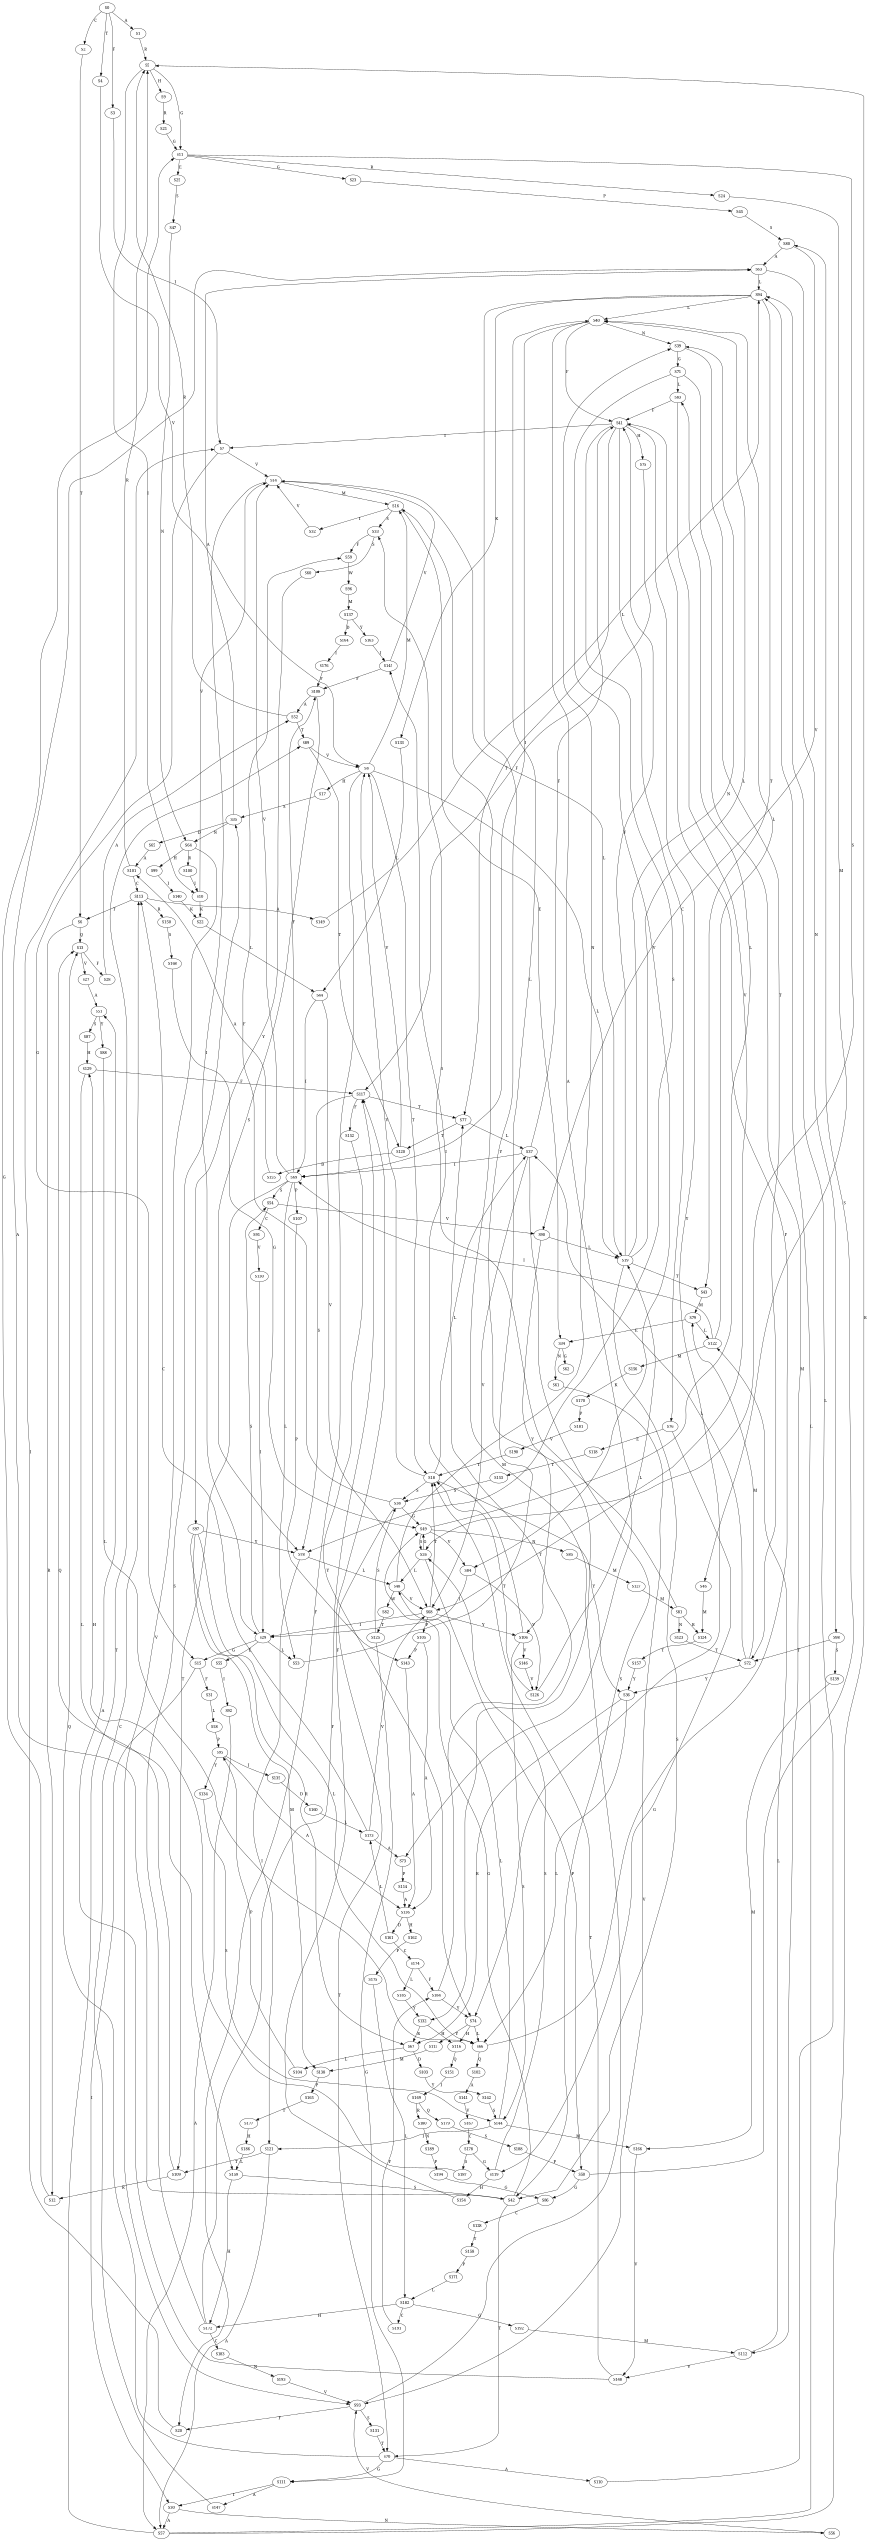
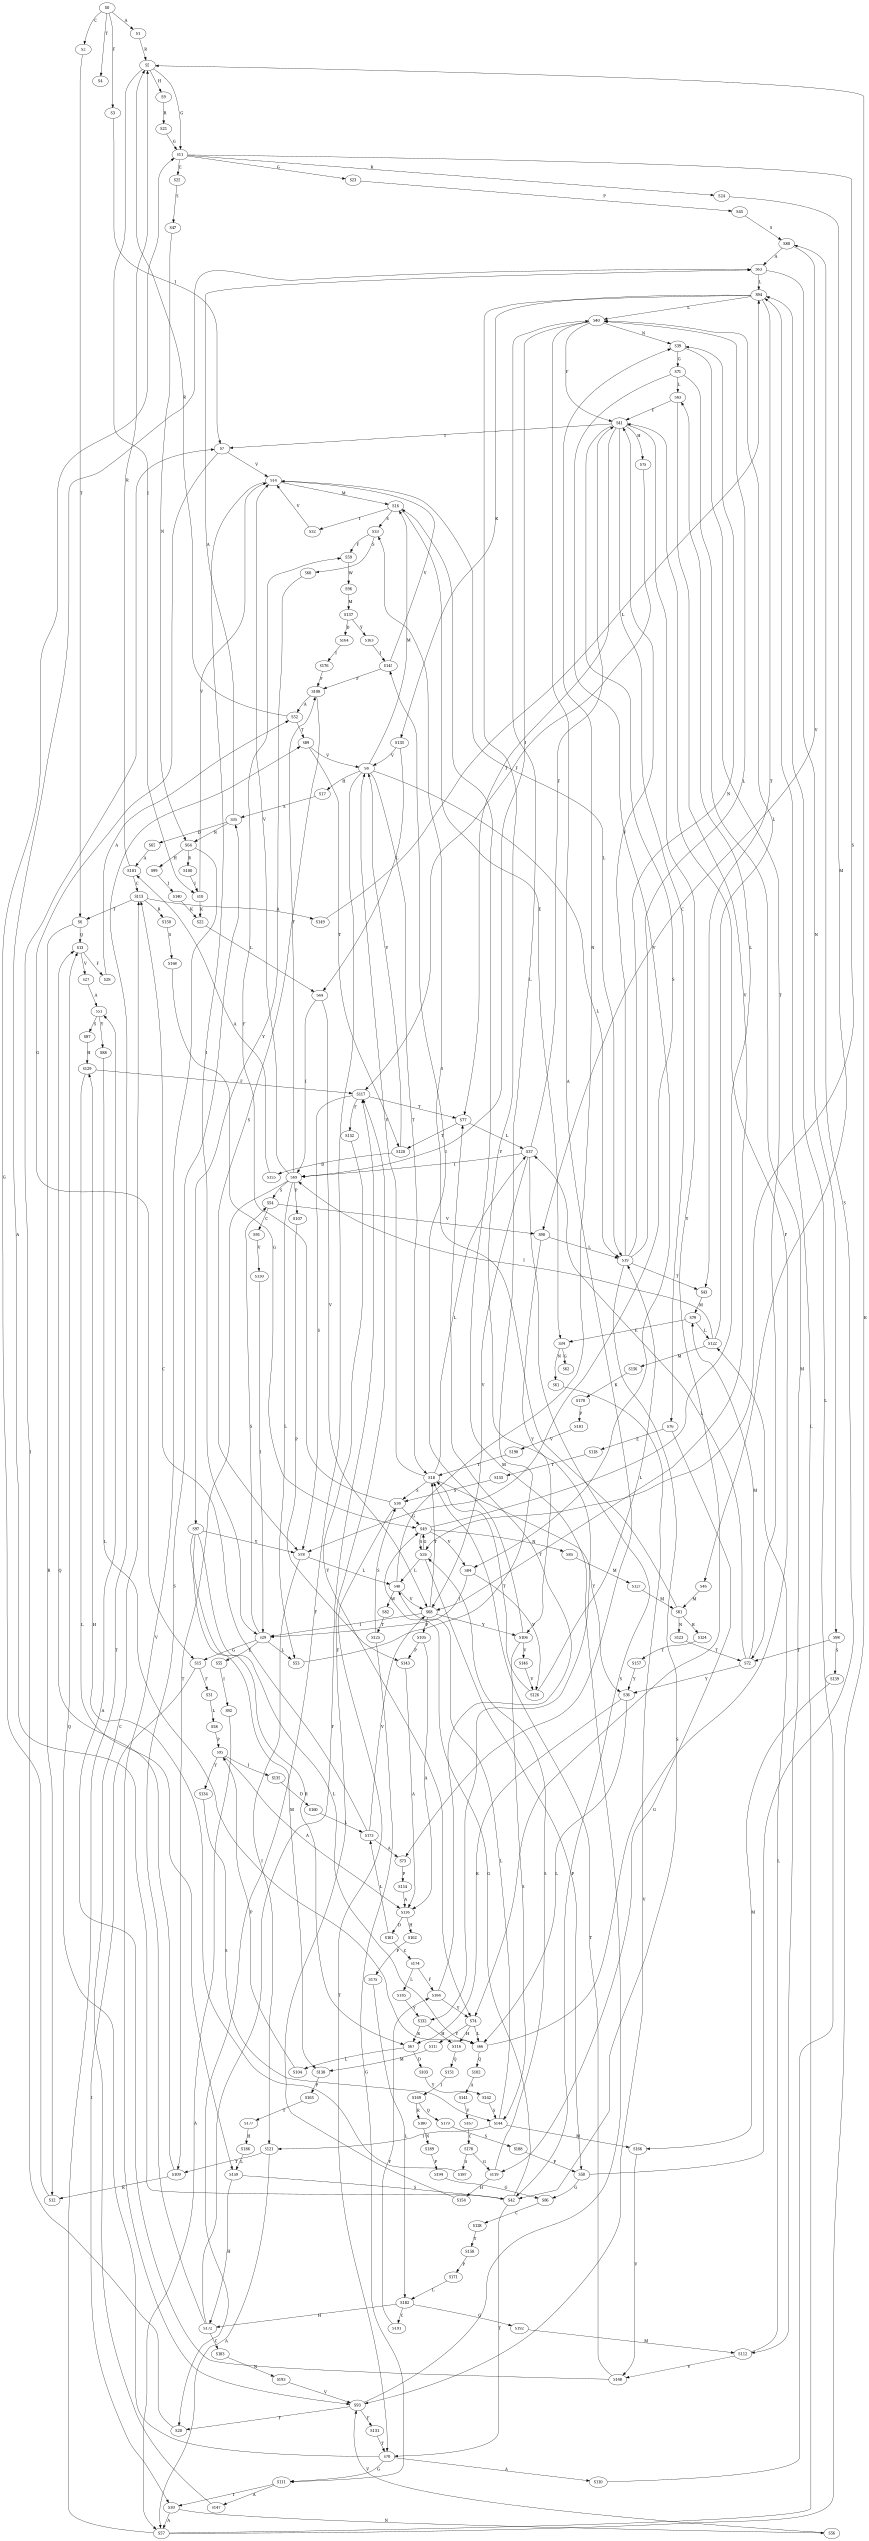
(172, 449) -> (387, 757)
(703, 1611) -> (692, 1598)
(368, 2418) -> (368, 2418)
